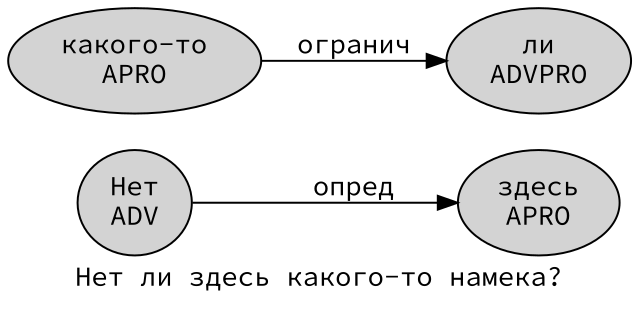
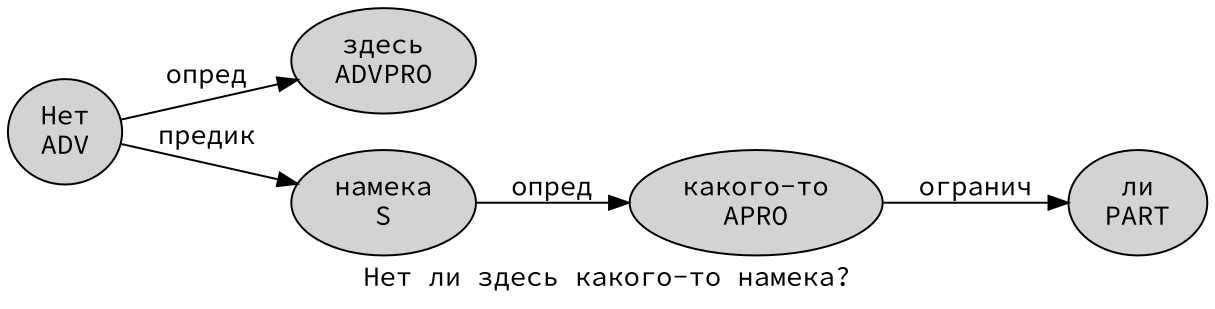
(539, 61) -> (1138, 203)
none -> (384, 203)
(539, 203) -> (384, 61)
